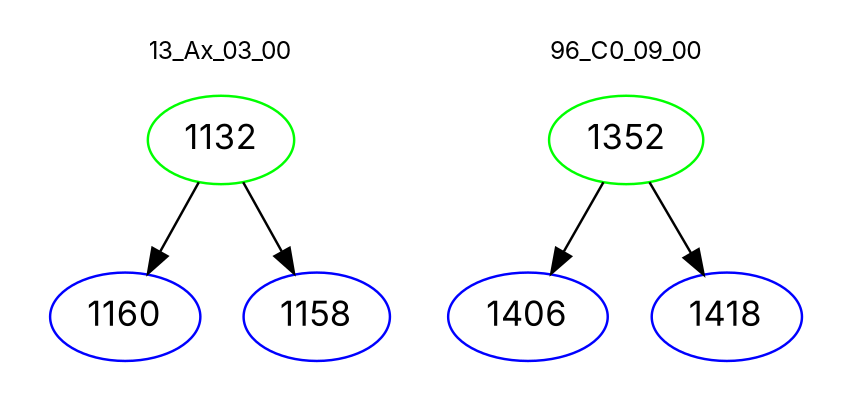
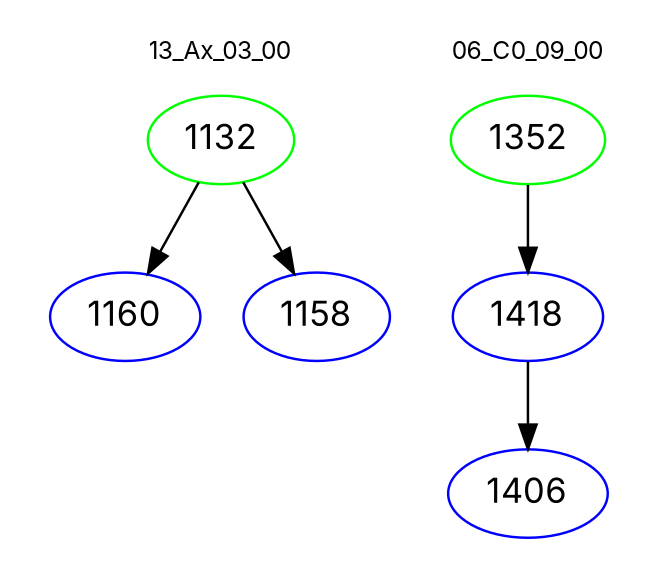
(626, 53) -> (528, 53)
(584, 217) -> (528, 393)
